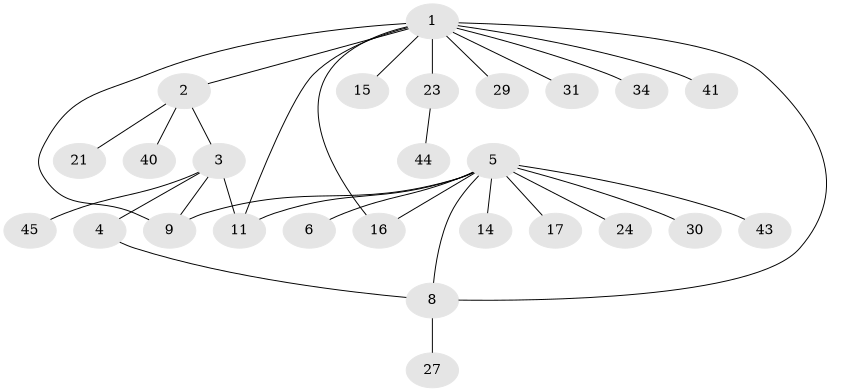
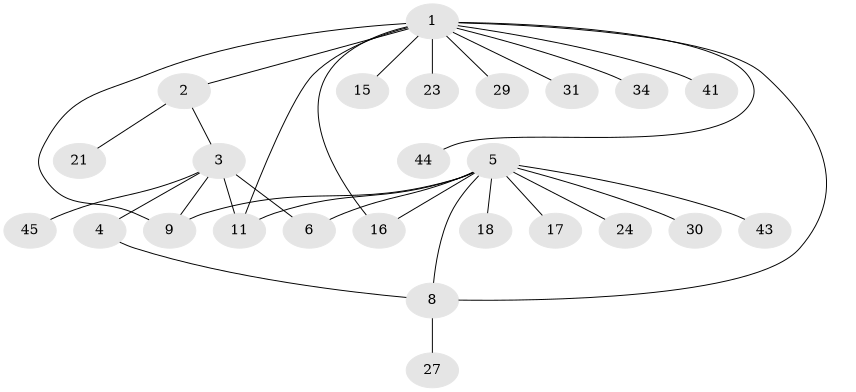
(428, 126) -> (753, 98)
(149, 161) -> none
none -> (261, 194)
(486, 231) -> (486, 231)
